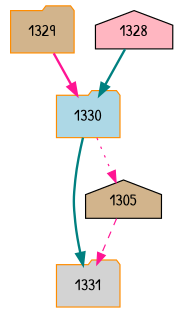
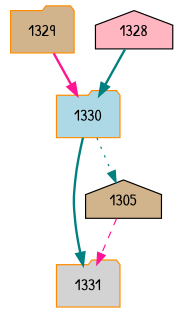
(104, 155) -> (104, 155)
